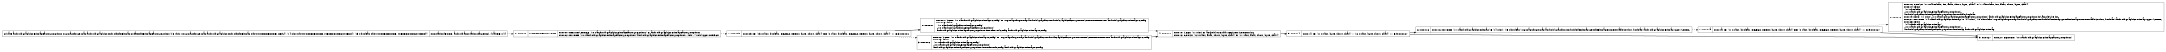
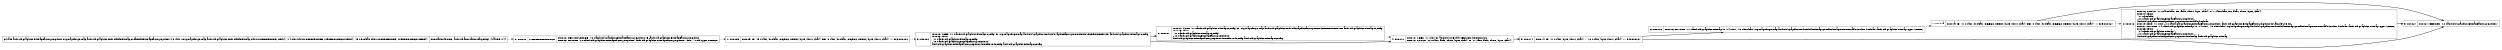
none -> (2399, 24)
(907, 30) -> (1153, 36)
(543, 34) -> (542, 39)
